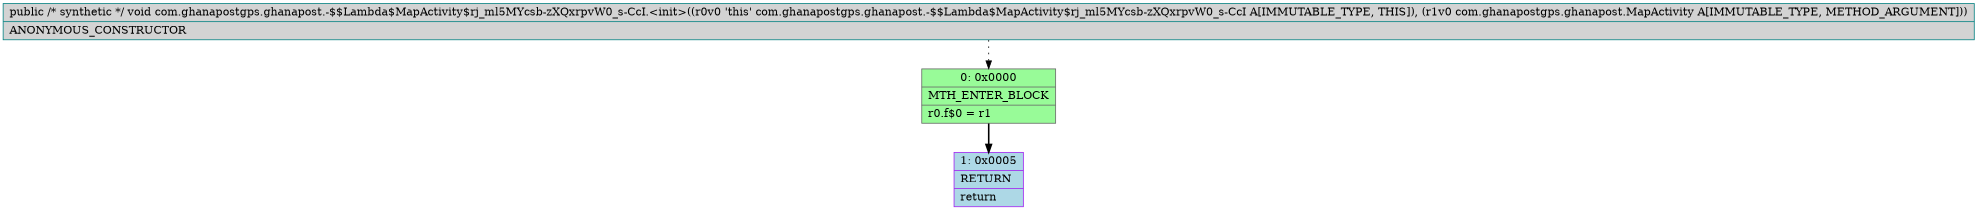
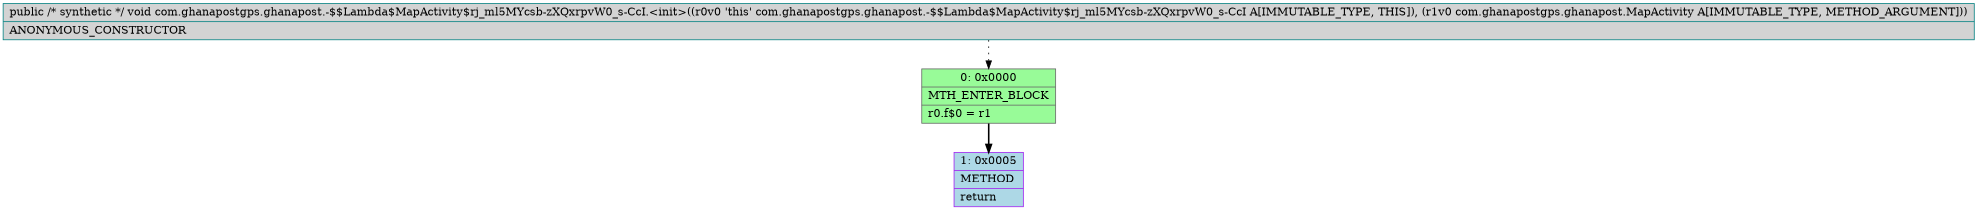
(986, 179) -> (988, 179)
